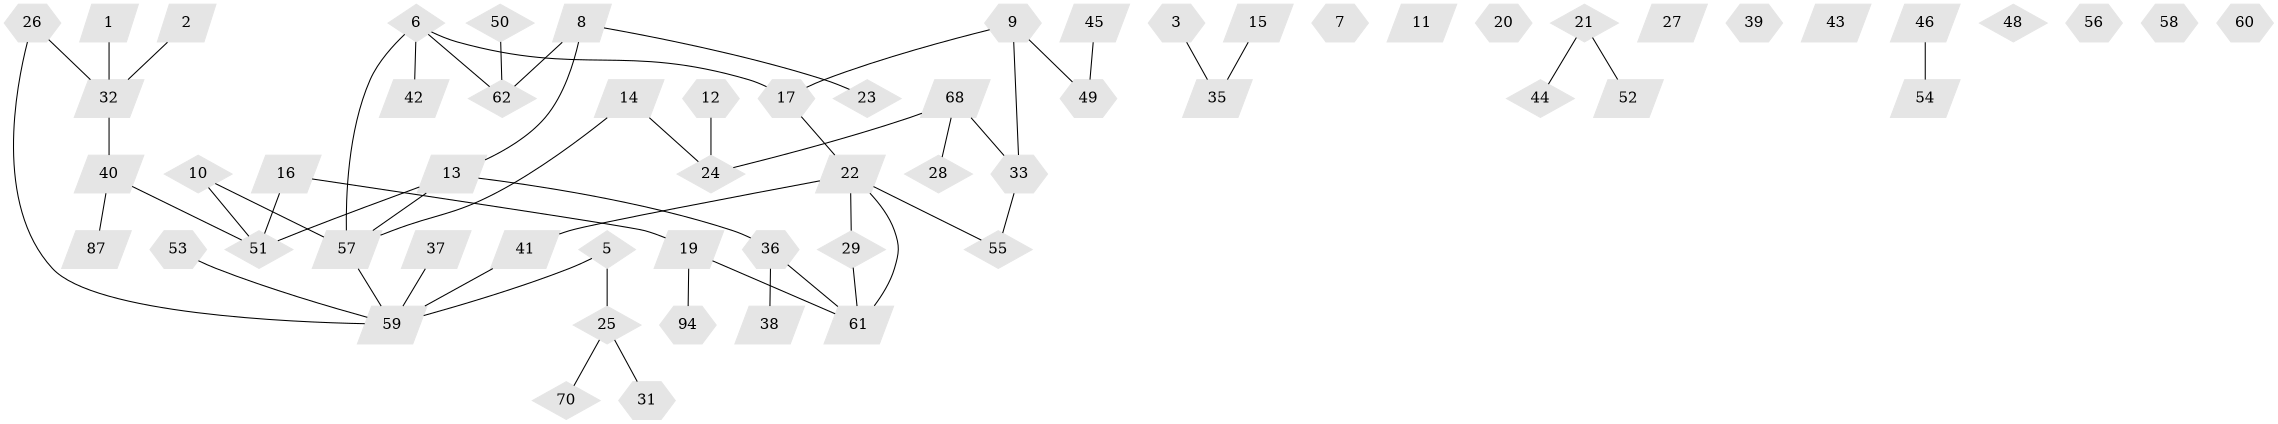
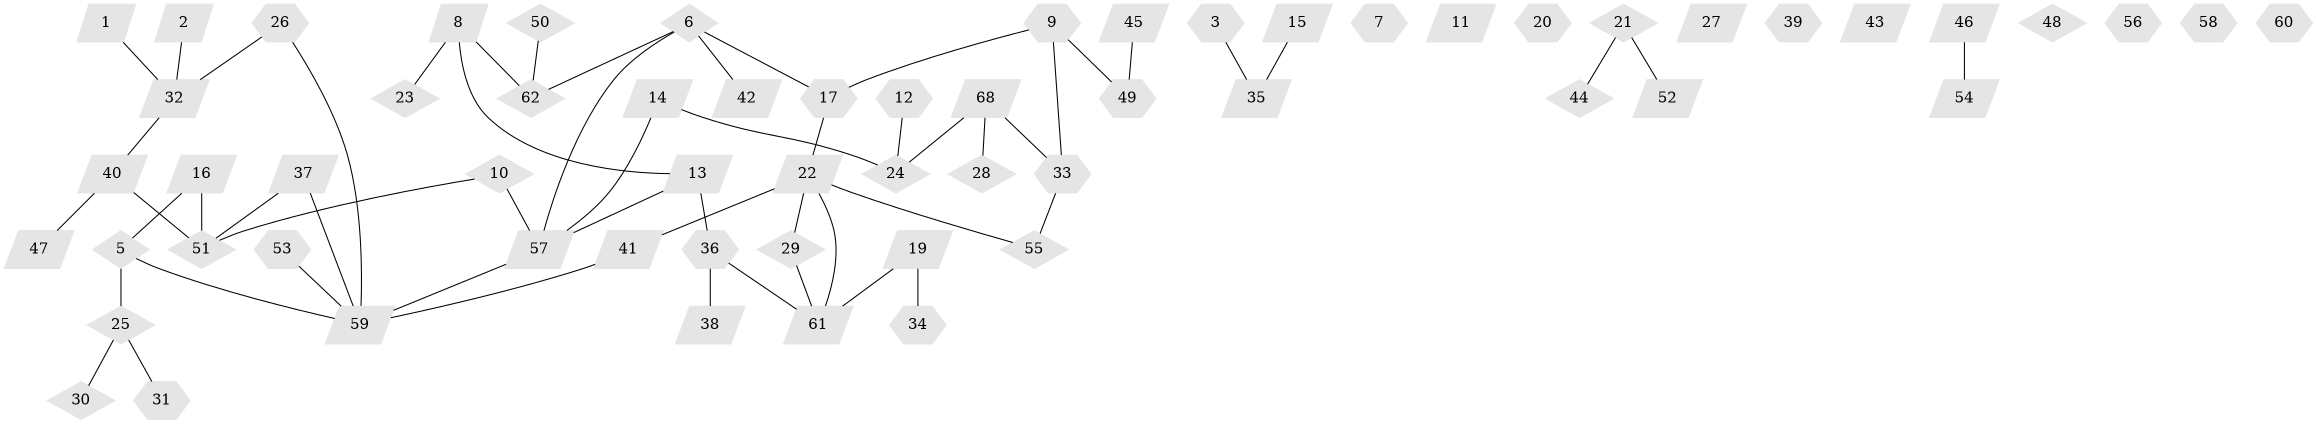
(489, 206) -> (153, 219)
(355, 211) -> (247, 216)
(96, 250) -> (39, 250)
(688, 325) -> (918, 325)
(566, 401) -> (81, 401)
